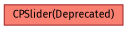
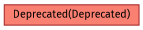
(64, 15) -> (72, 15)
